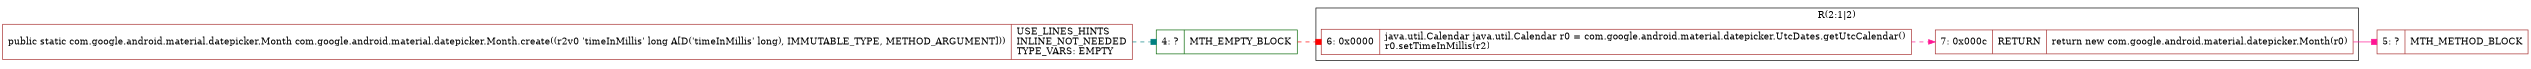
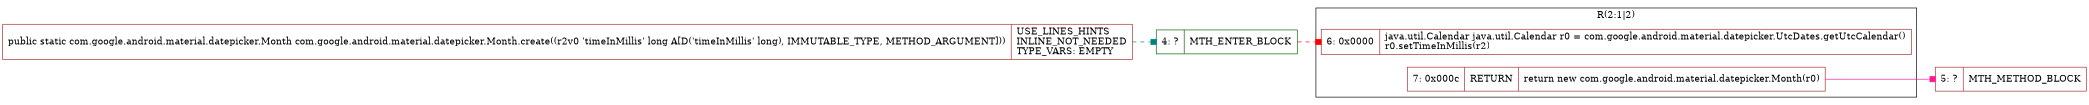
(1241, 42) -> (1241, 42)
(1920, 42) -> none
